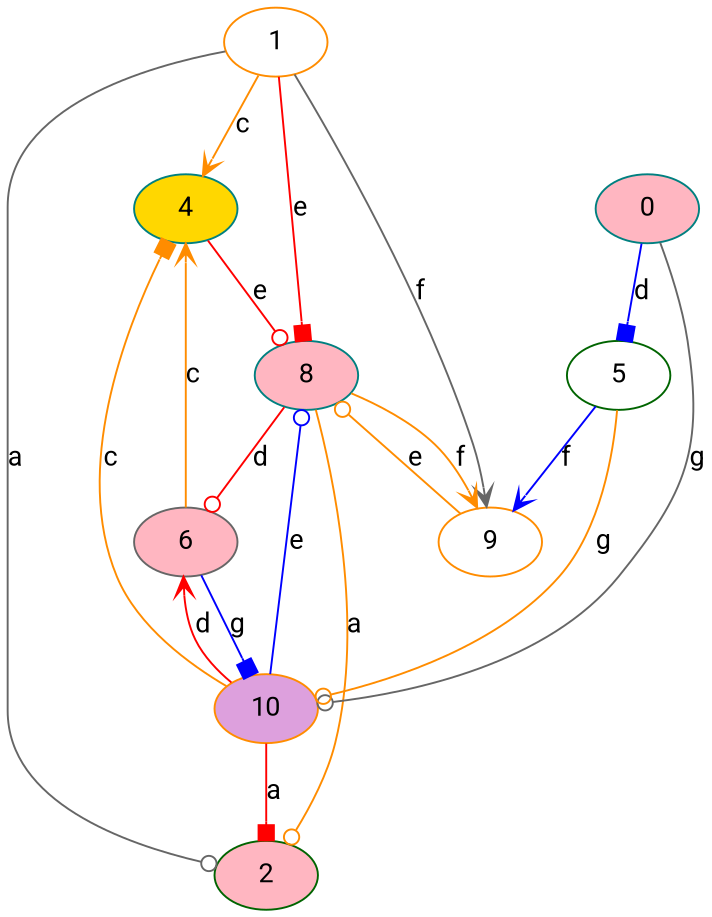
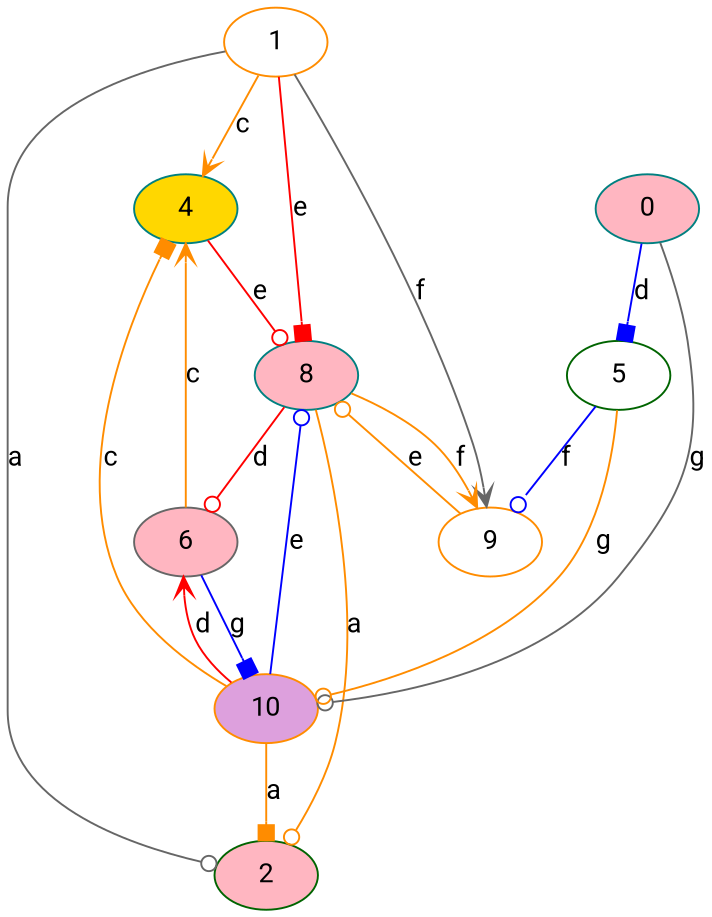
(561, 451) -> (561, 451)
(266, 782) -> (266, 782)
